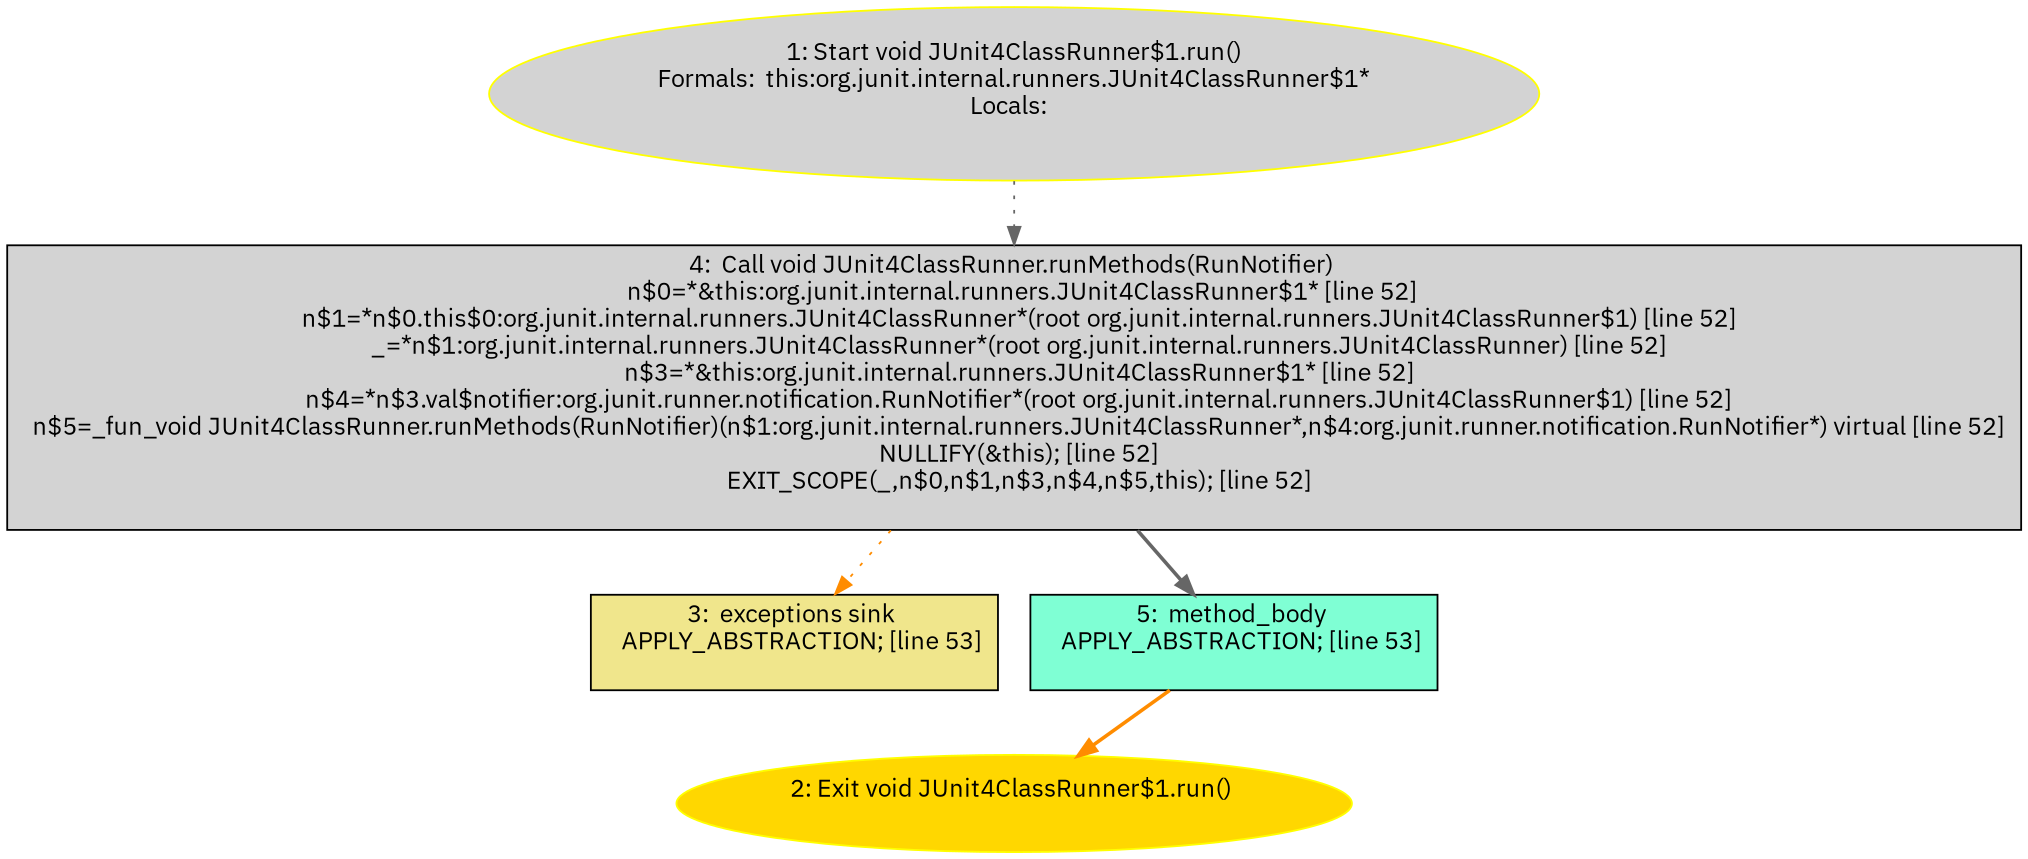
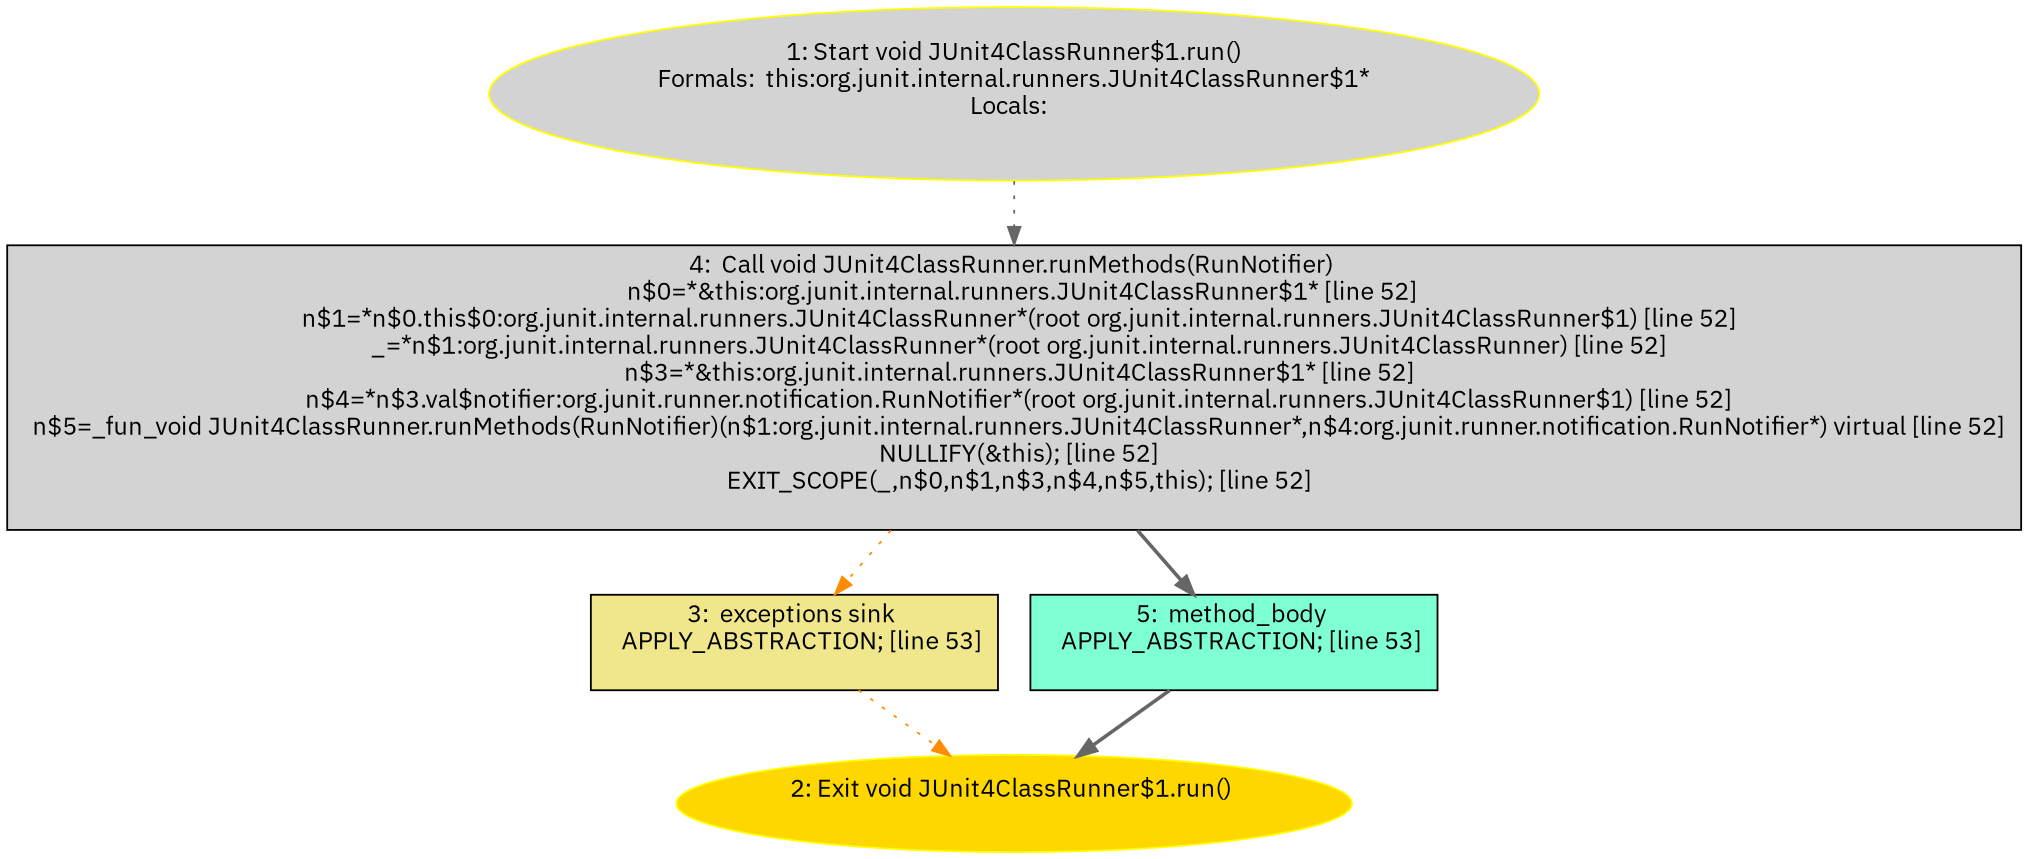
none -> (897, 718)
(1132, 718) -> (1132, 718)
